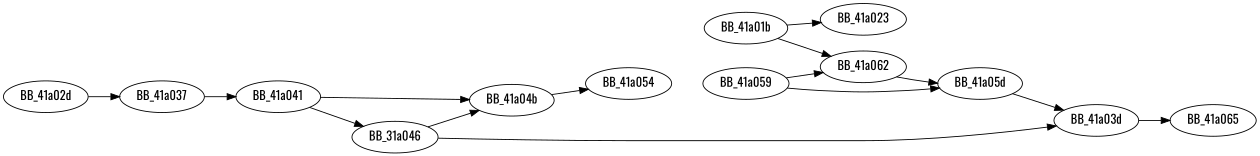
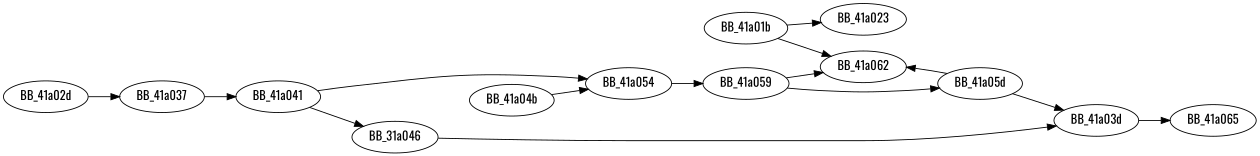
(913, 80) -> (931, 71)
none -> (683, 84)
(391, 98) -> (448, 76)
(449, 120) -> none
